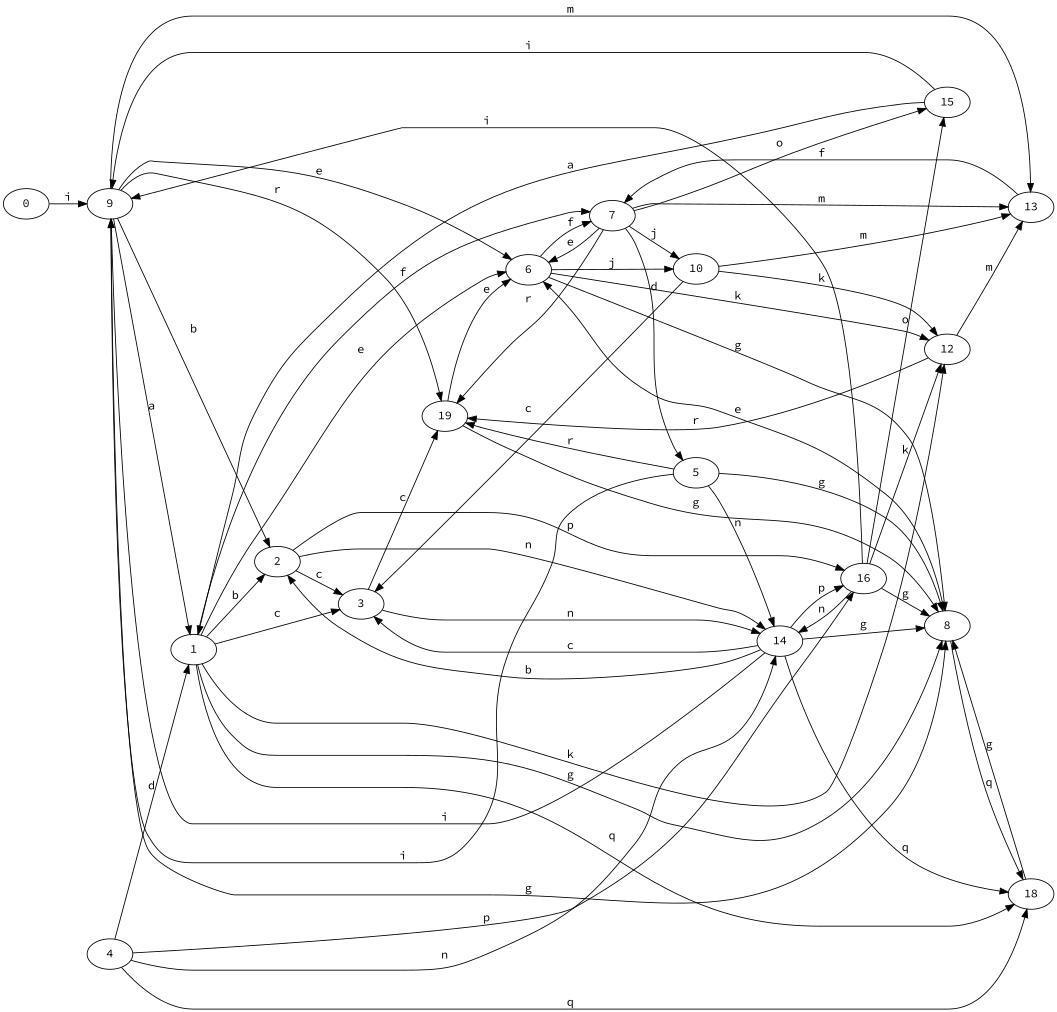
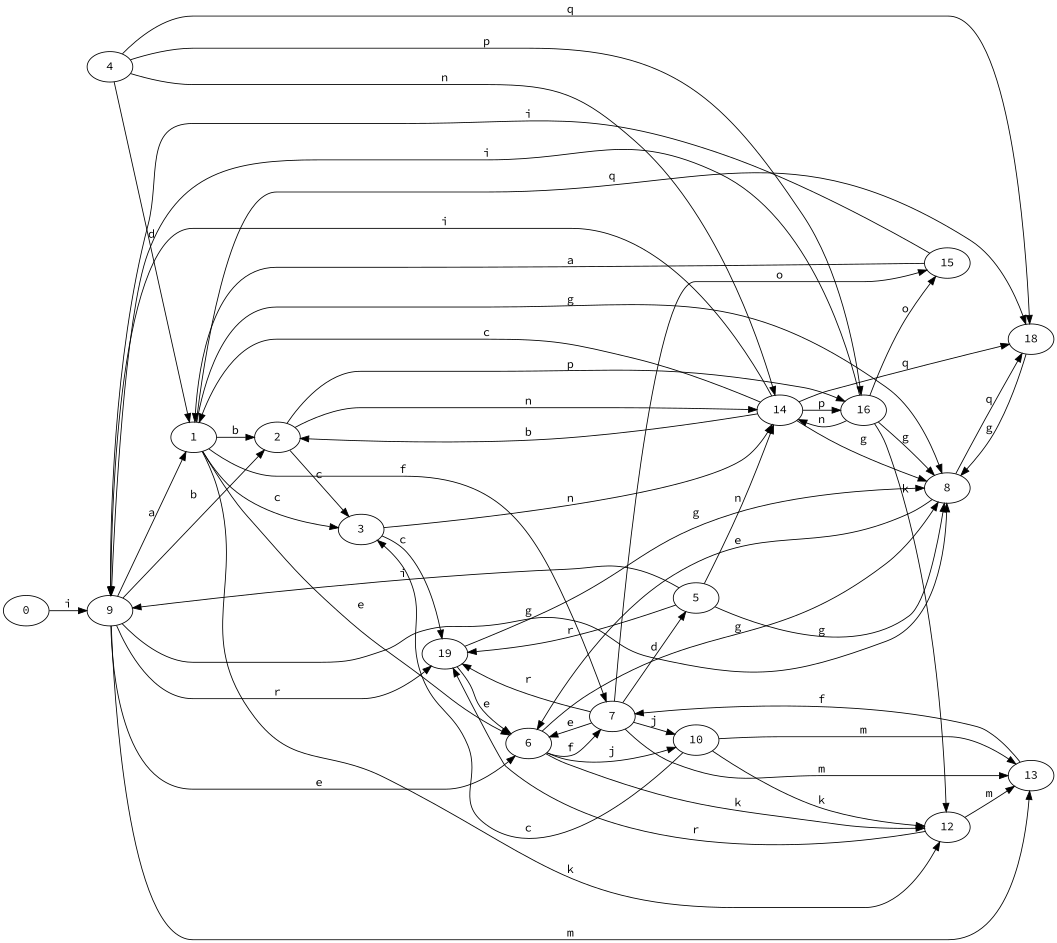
(565, 652) -> (467, 339)
